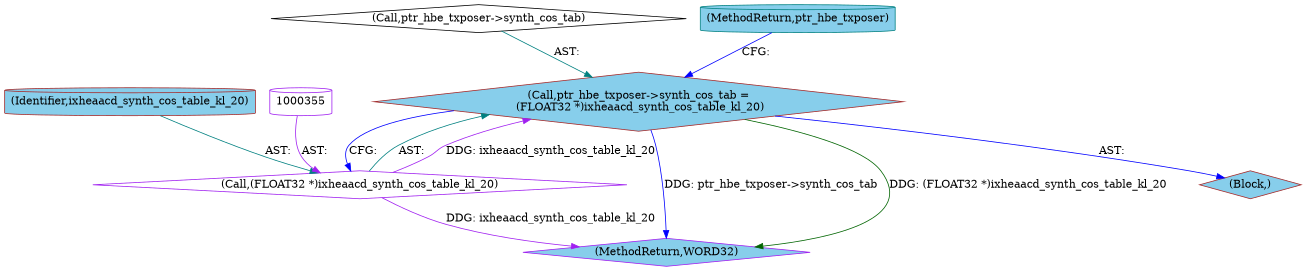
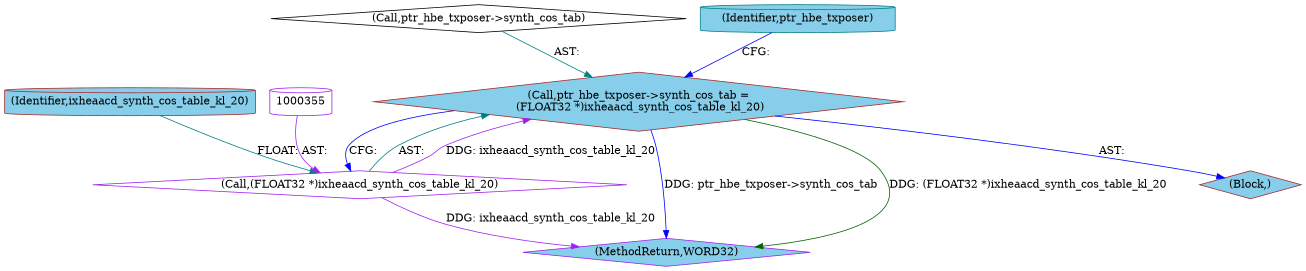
(798, 19) -> (798, 19)
(280, 151) -> (280, 151)
